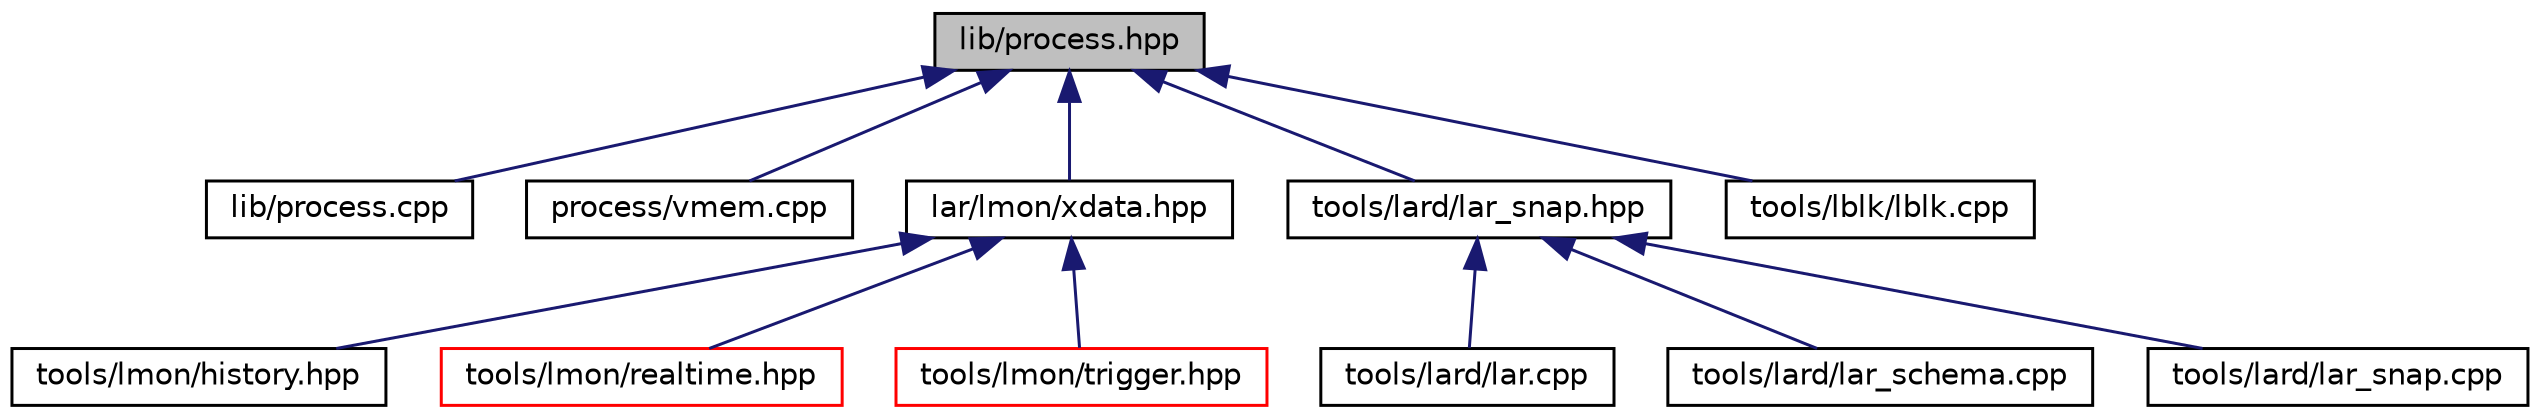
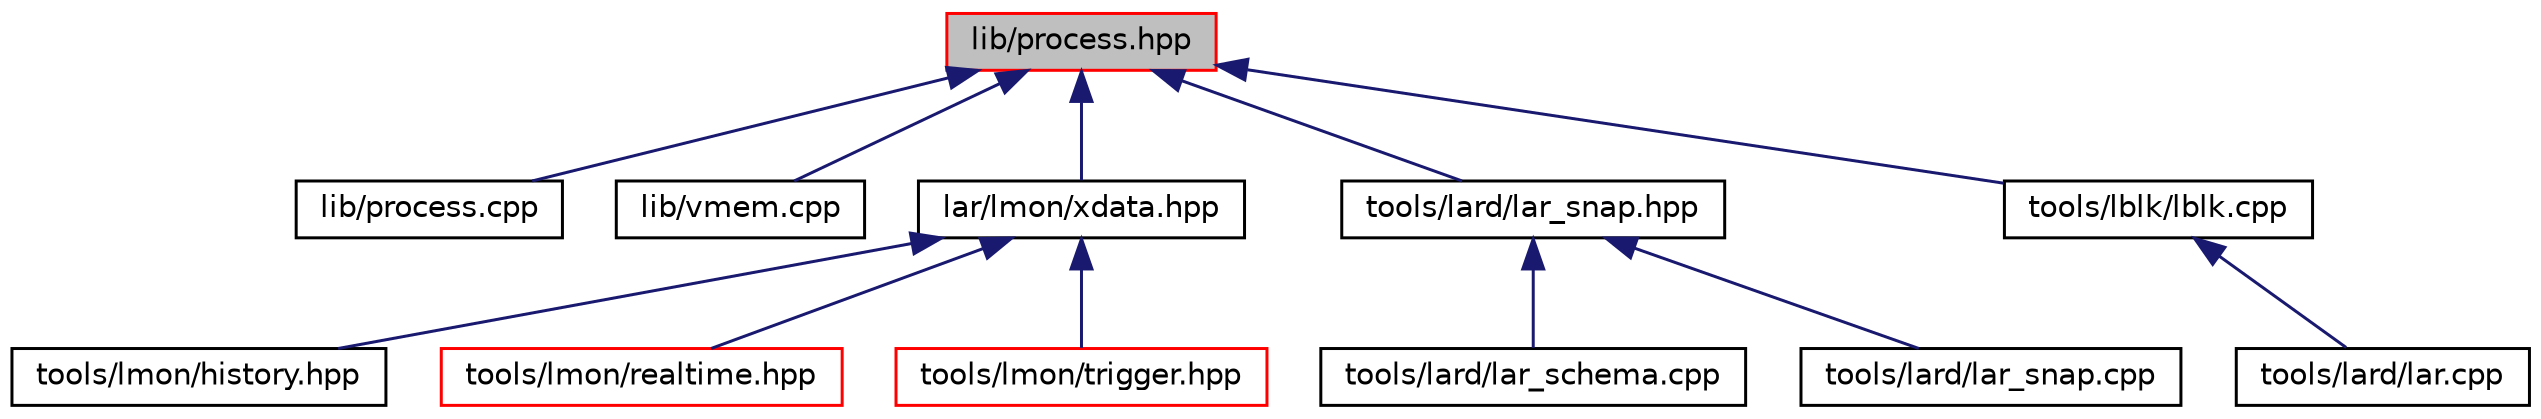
(1070, 42) -> (1081, 42)
(690, 209) -> (740, 209)
(1472, 308) -> (2283, 302)
